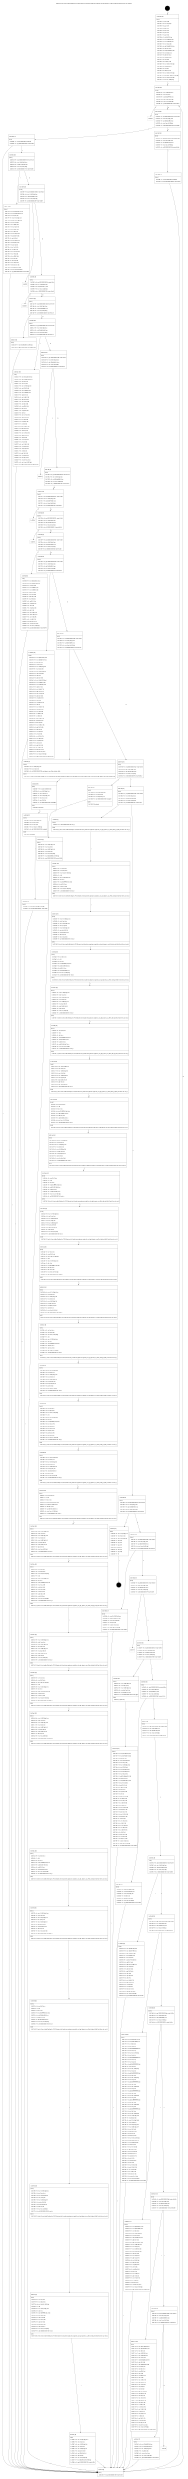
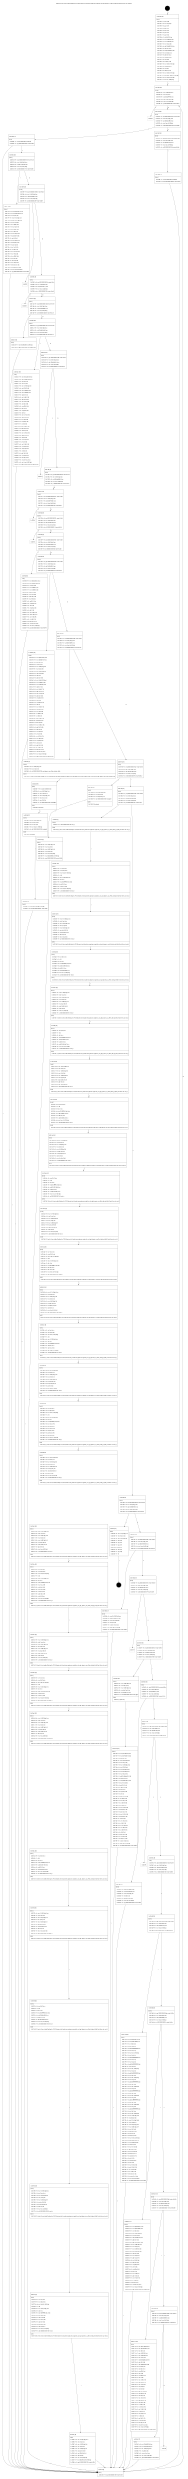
(78, 1505) -> none
none -> (144, 1865)
(131, 1970) -> none
